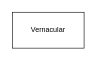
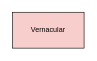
(48, 30) -> (48, 30)
